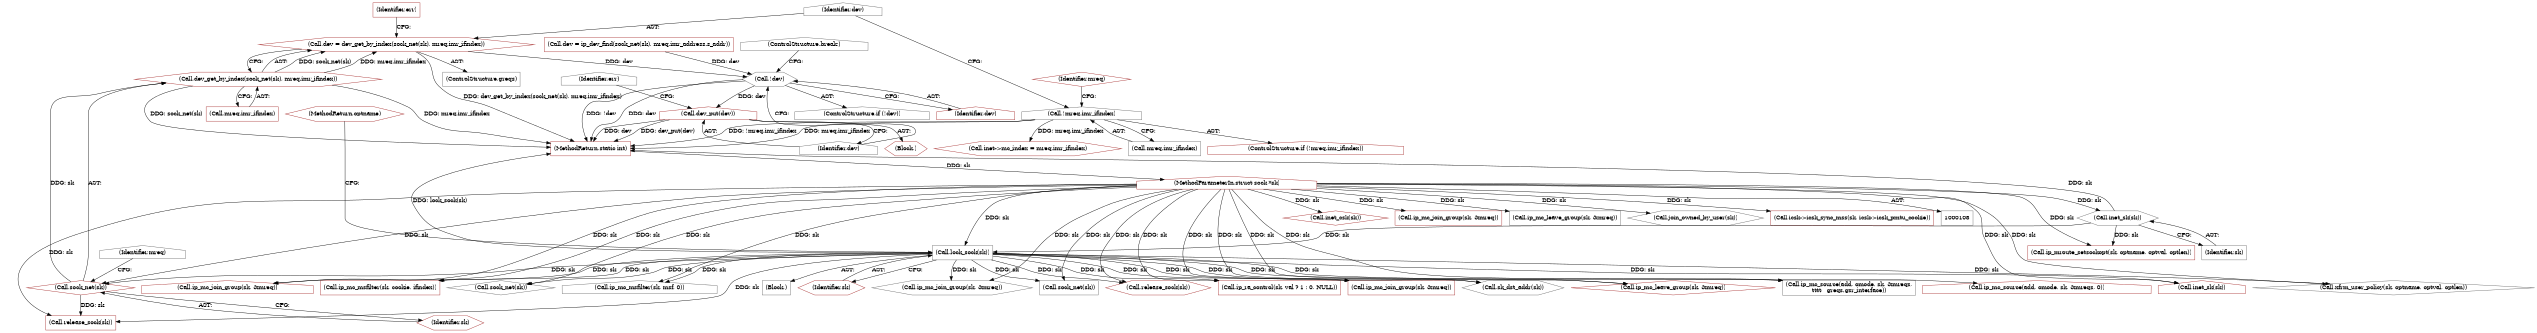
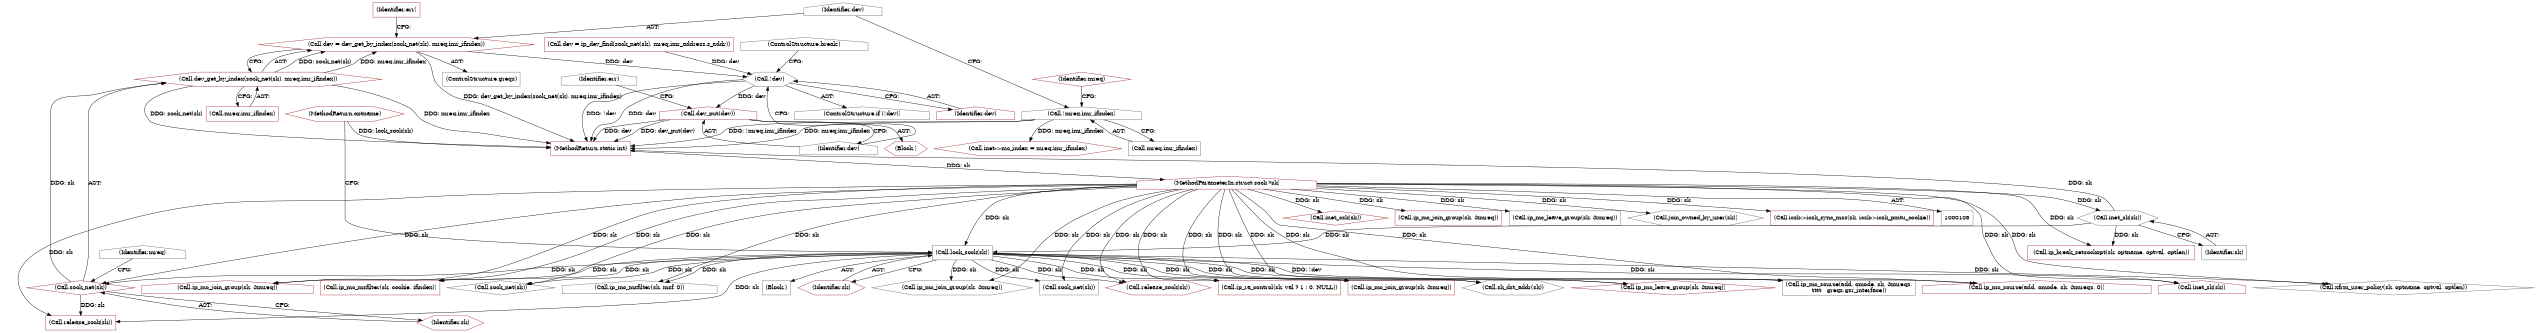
(1306, 149) -> none
(607, 249) -> (444, 144)
(2111, 253) -> (2111, 253)
none -> (1596, 258)
(1307, 270) -> (1307, 270)
